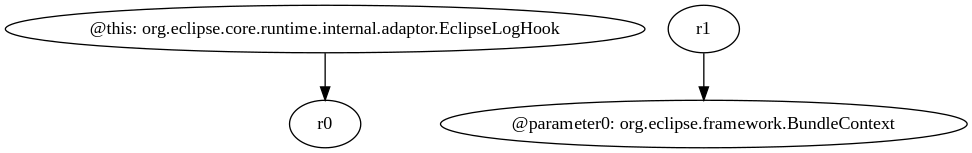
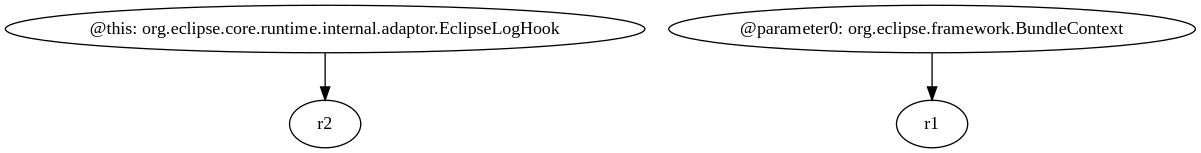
(704, 70) -> (932, 70)
(325, 124) -> (325, 124)
